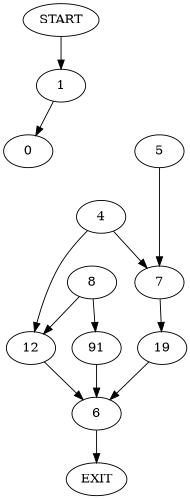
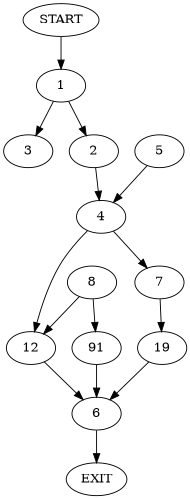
(28, 151) -> (28, 151)
none -> (94, 151)
(159, 212) -> (133, 181)
